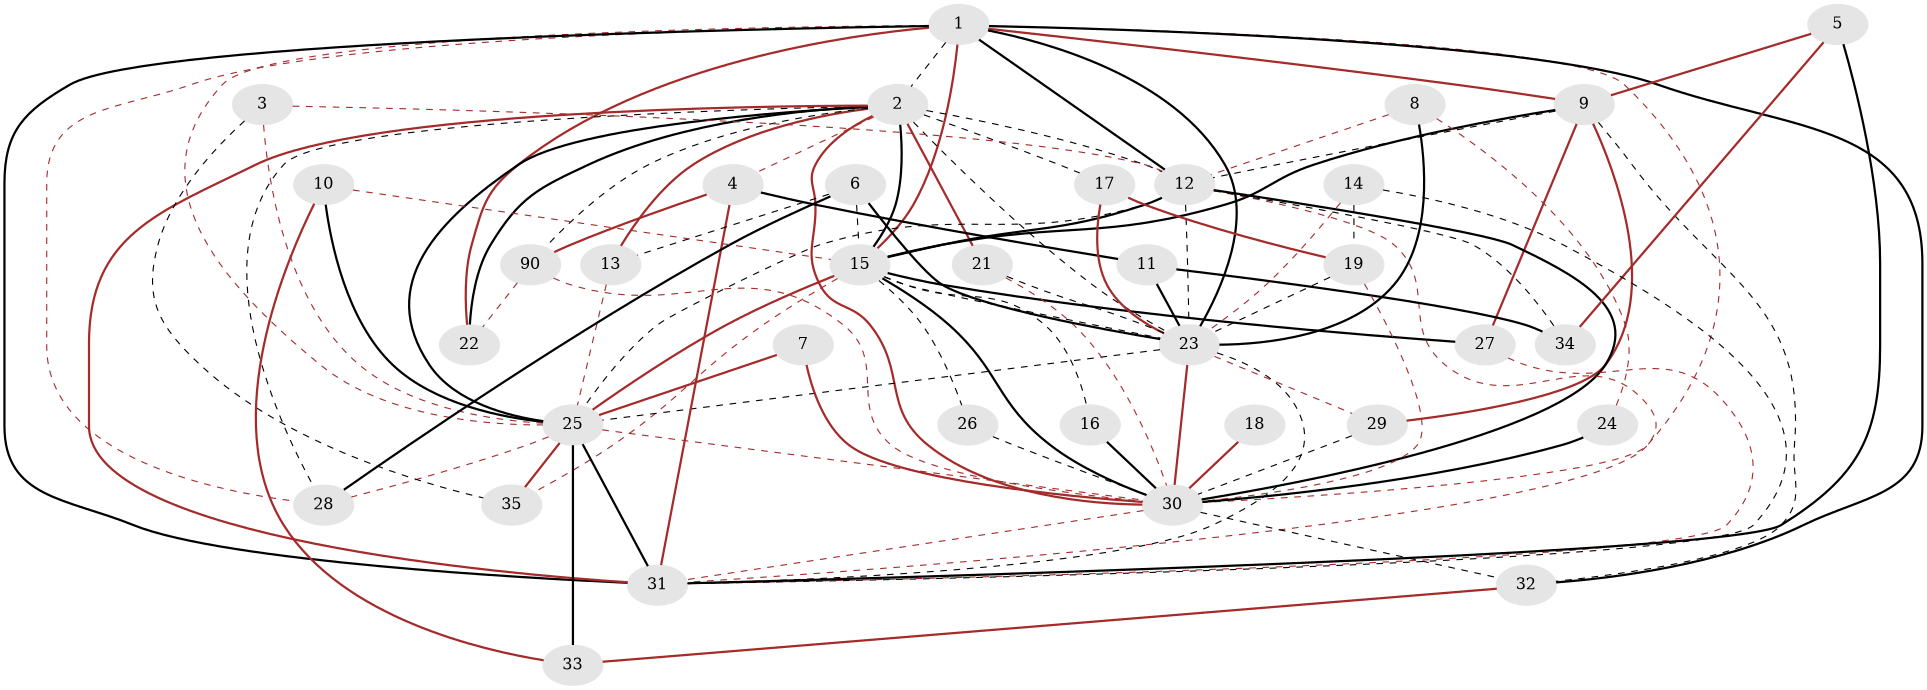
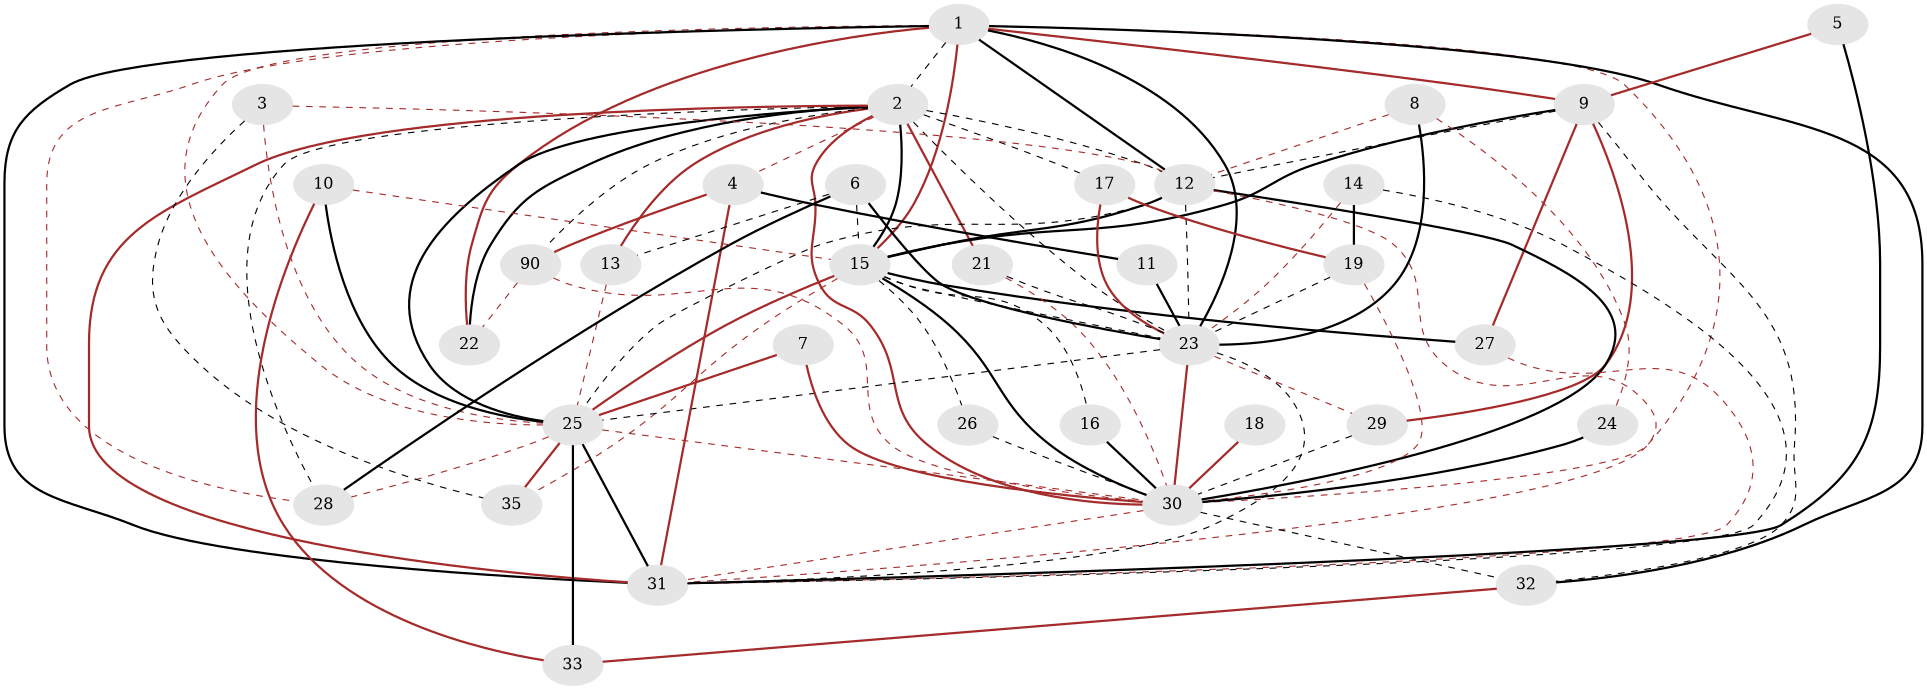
(1354, 233) -> (1354, 233)
(1565, 345) -> none
